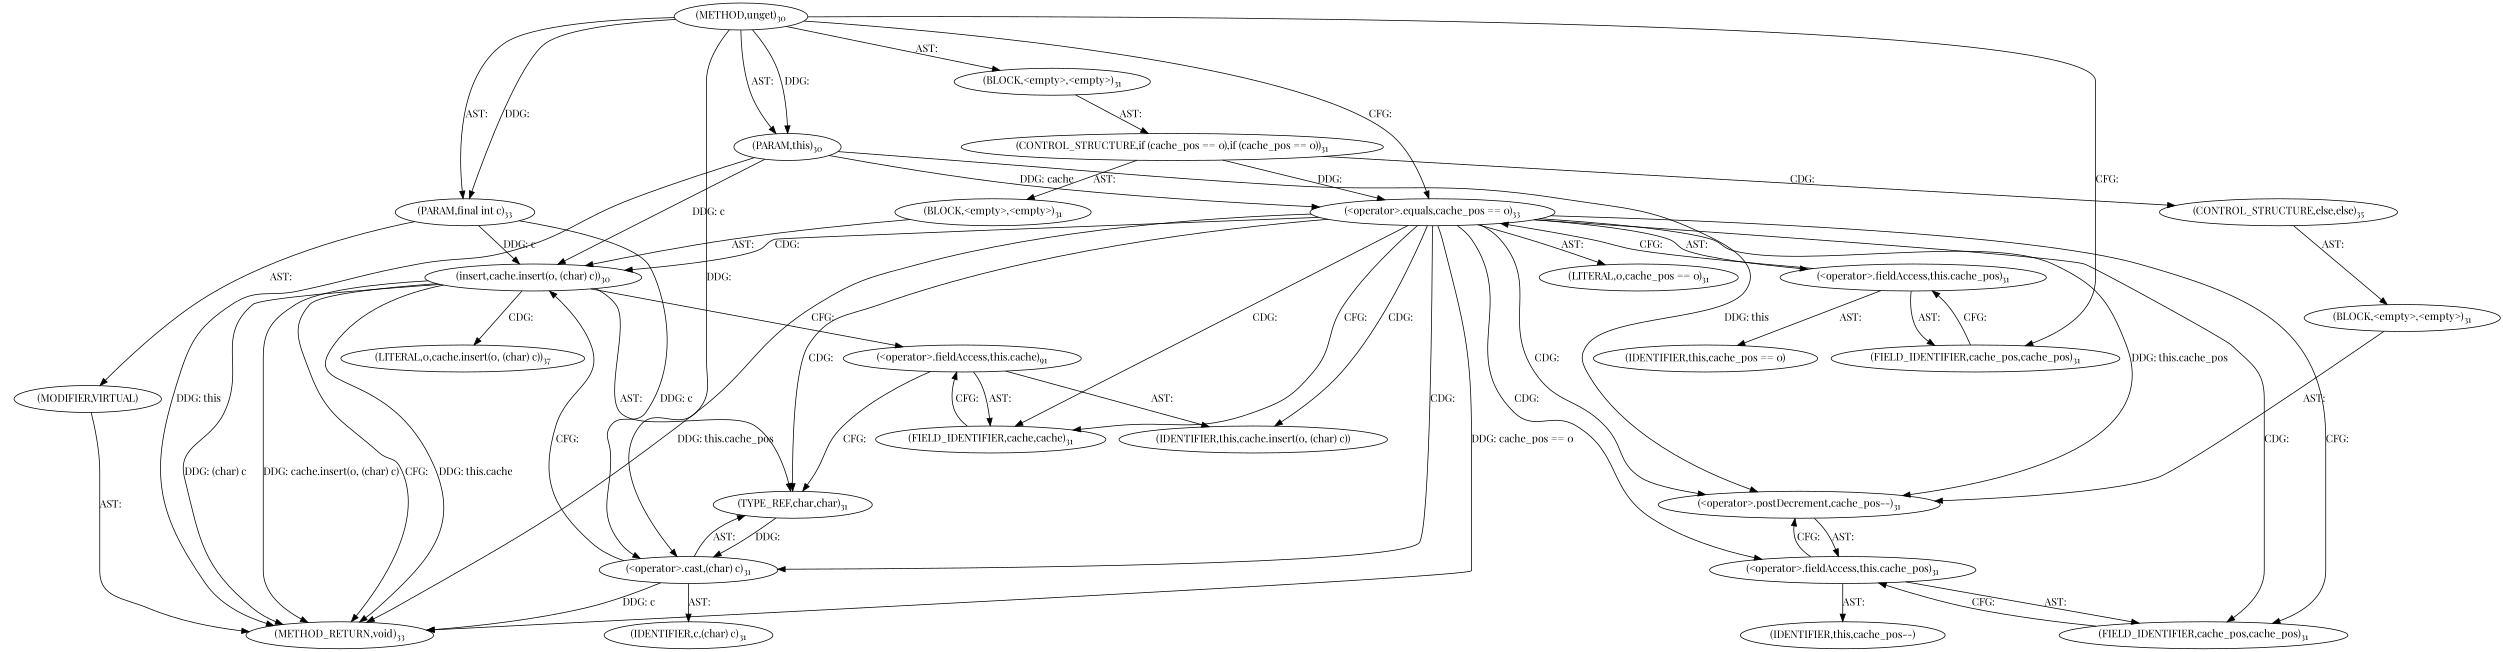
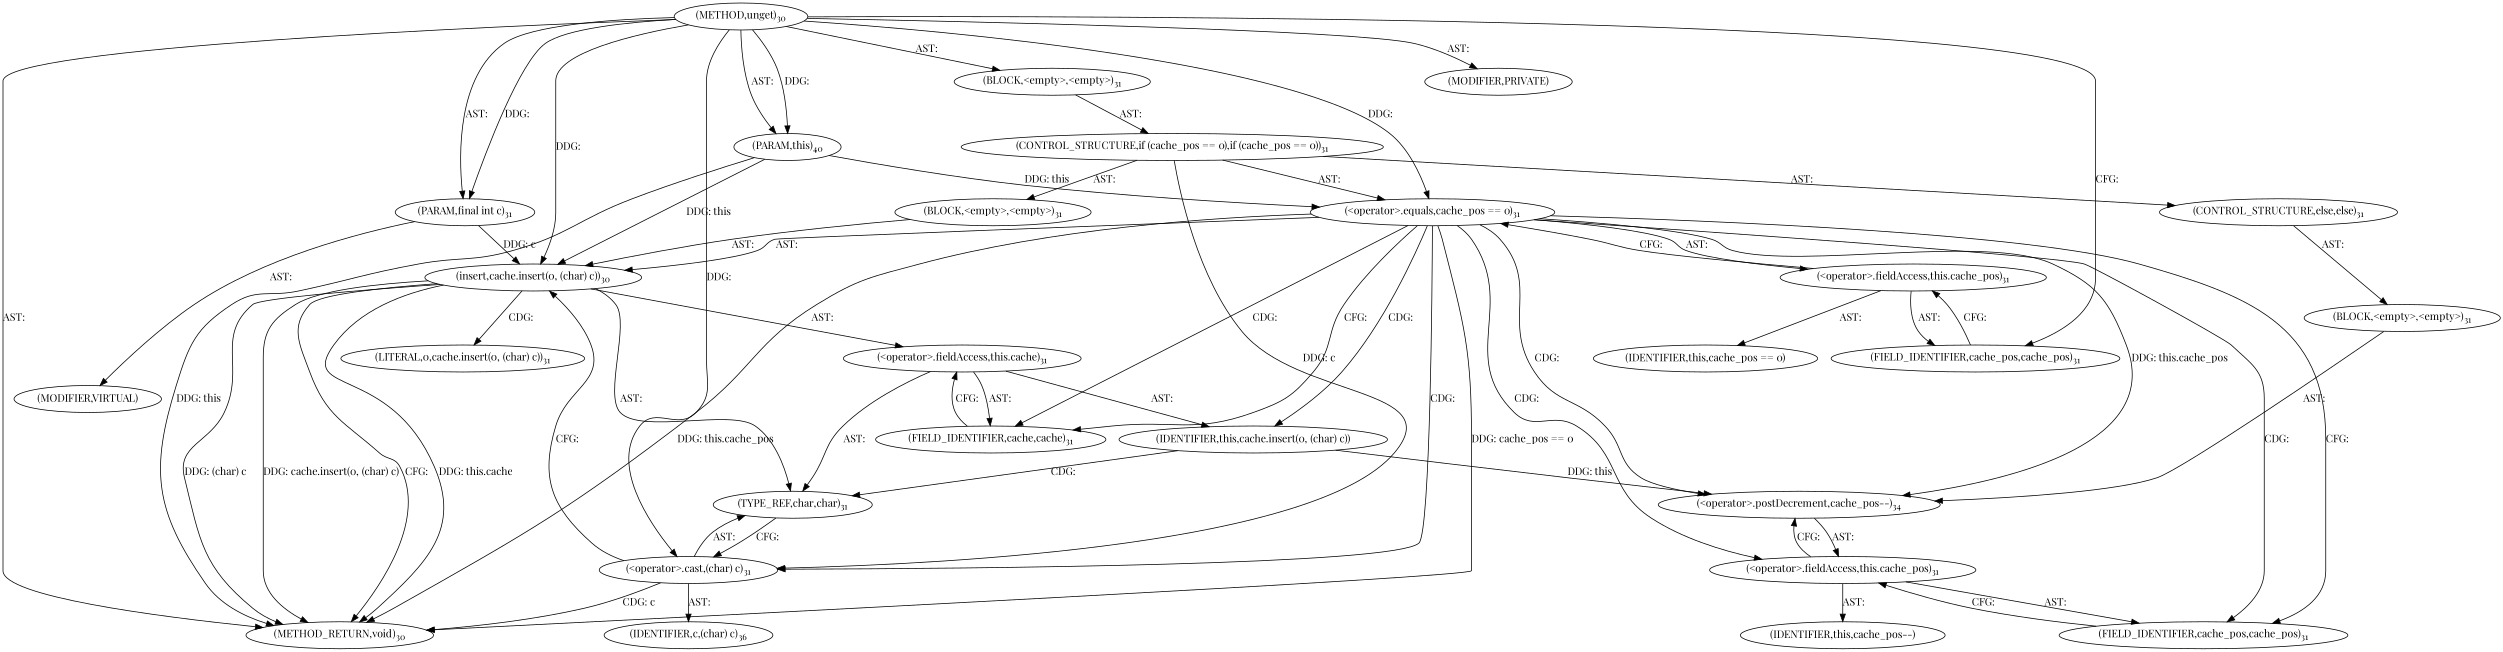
none -> (1498, 82)
none -> (556, 95)
(1382, 114) -> (1382, 114)
(818, 146) -> (818, 146)
(1047, 180) -> (1047, 180)
(1331, 180) -> (1331, 180)
(1804, 180) -> (1804, 180)
(1516, 193) -> (1520, 472)
(508, 211) -> (508, 211)
(1516, 211) -> (1516, 211)
(2360, 211) -> (2360, 211)
(709, 212) -> (709, 212)
(789, 245) -> (789, 245)
(991, 272) -> (1019, 473)
(1639, 278) -> none
(824, 318) -> (824, 318)
(547, 357) -> (547, 357)
(1044, 357) -> (1044, 357)
(666, 359) -> (1299, 506)
(856, 440) -> (856, 440)
(1897, 504) -> (1897, 504)
(769, 537) -> (769, 537)
(100, 573) -> (3, 118)
(639, 603) -> (639, 603)
(401, 634) -> (401, 634)
(743, 634) -> (743, 634)
